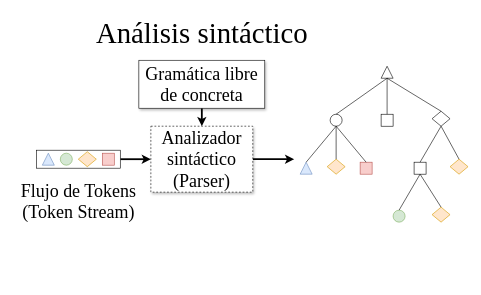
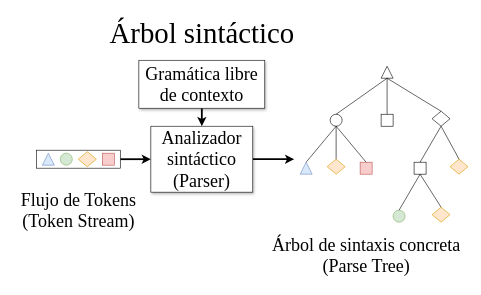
(202, 33) -> (202, 33)
(202, 84) -> (202, 84)
(202, 159) -> (202, 159)
(78, 201) -> (78, 210)
none -> (366, 255)
